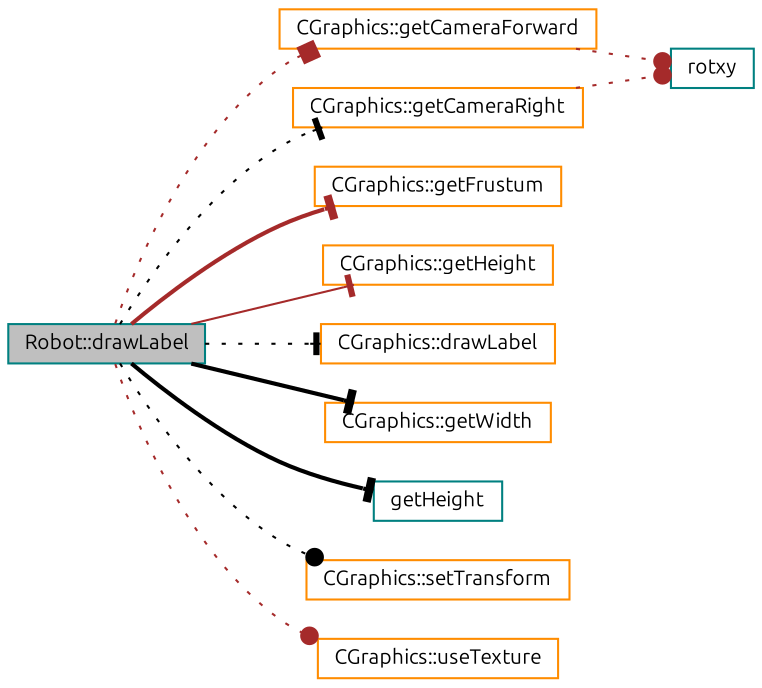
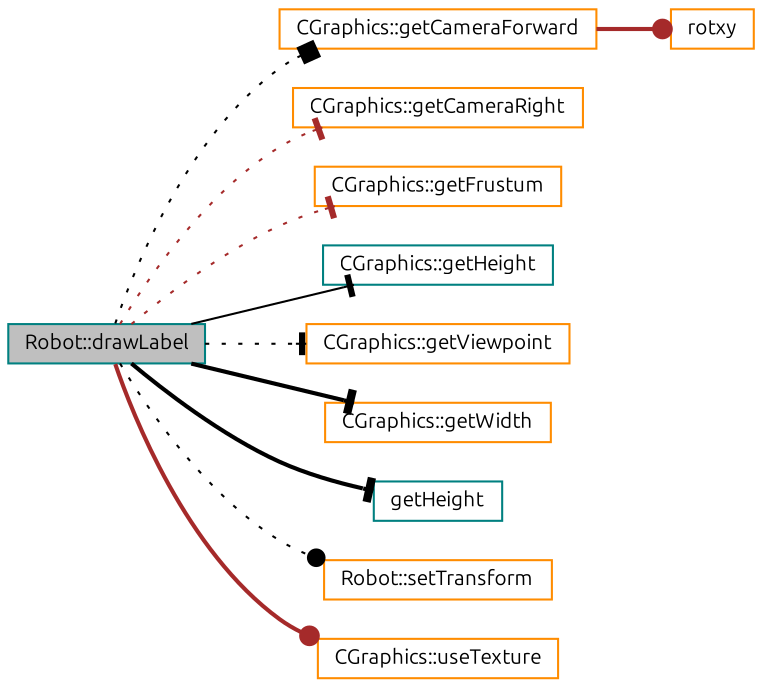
(615, 54) -> (625, 29)
(712, 68) -> (712, 29)
(615, 82) -> none
(185, 175) -> (185, 175)
(202, 213) -> (202, 213)
(222, 257) -> (222, 257)
(438, 265) -> (438, 265)
(268, 306) -> (268, 306)
(438, 344) -> (438, 344)
(187, 514) -> (187, 514)
(438, 580) -> (438, 580)
